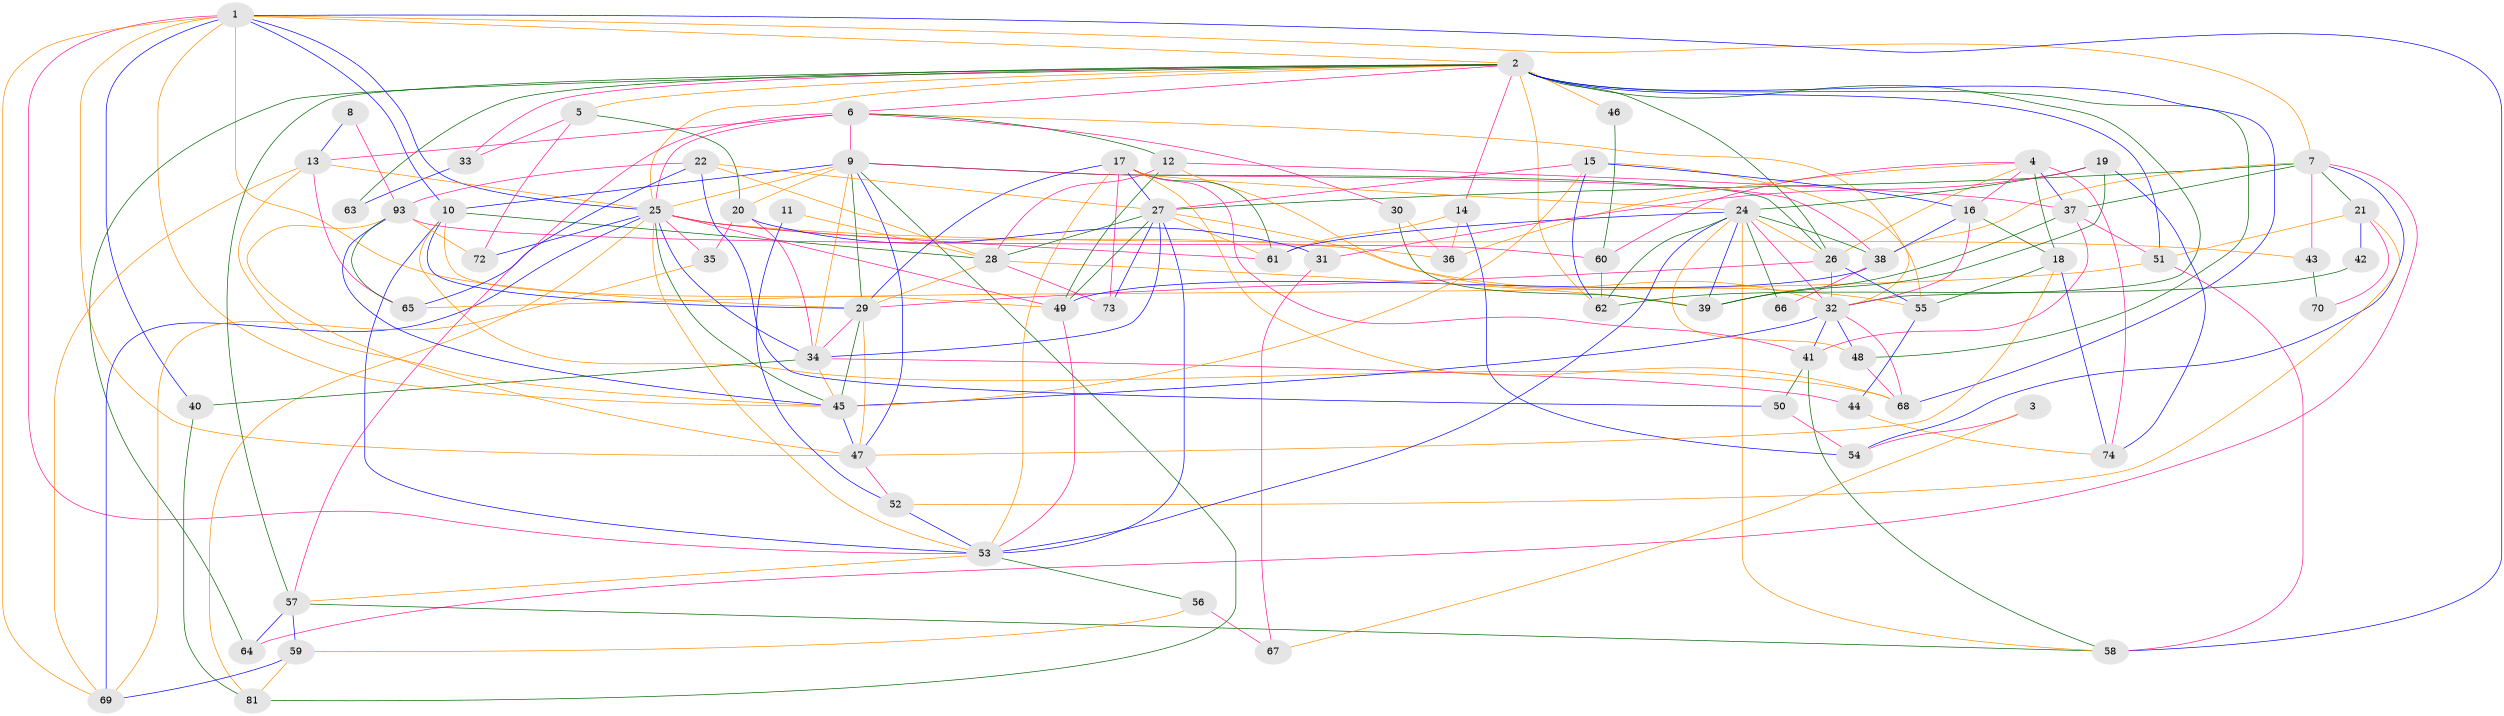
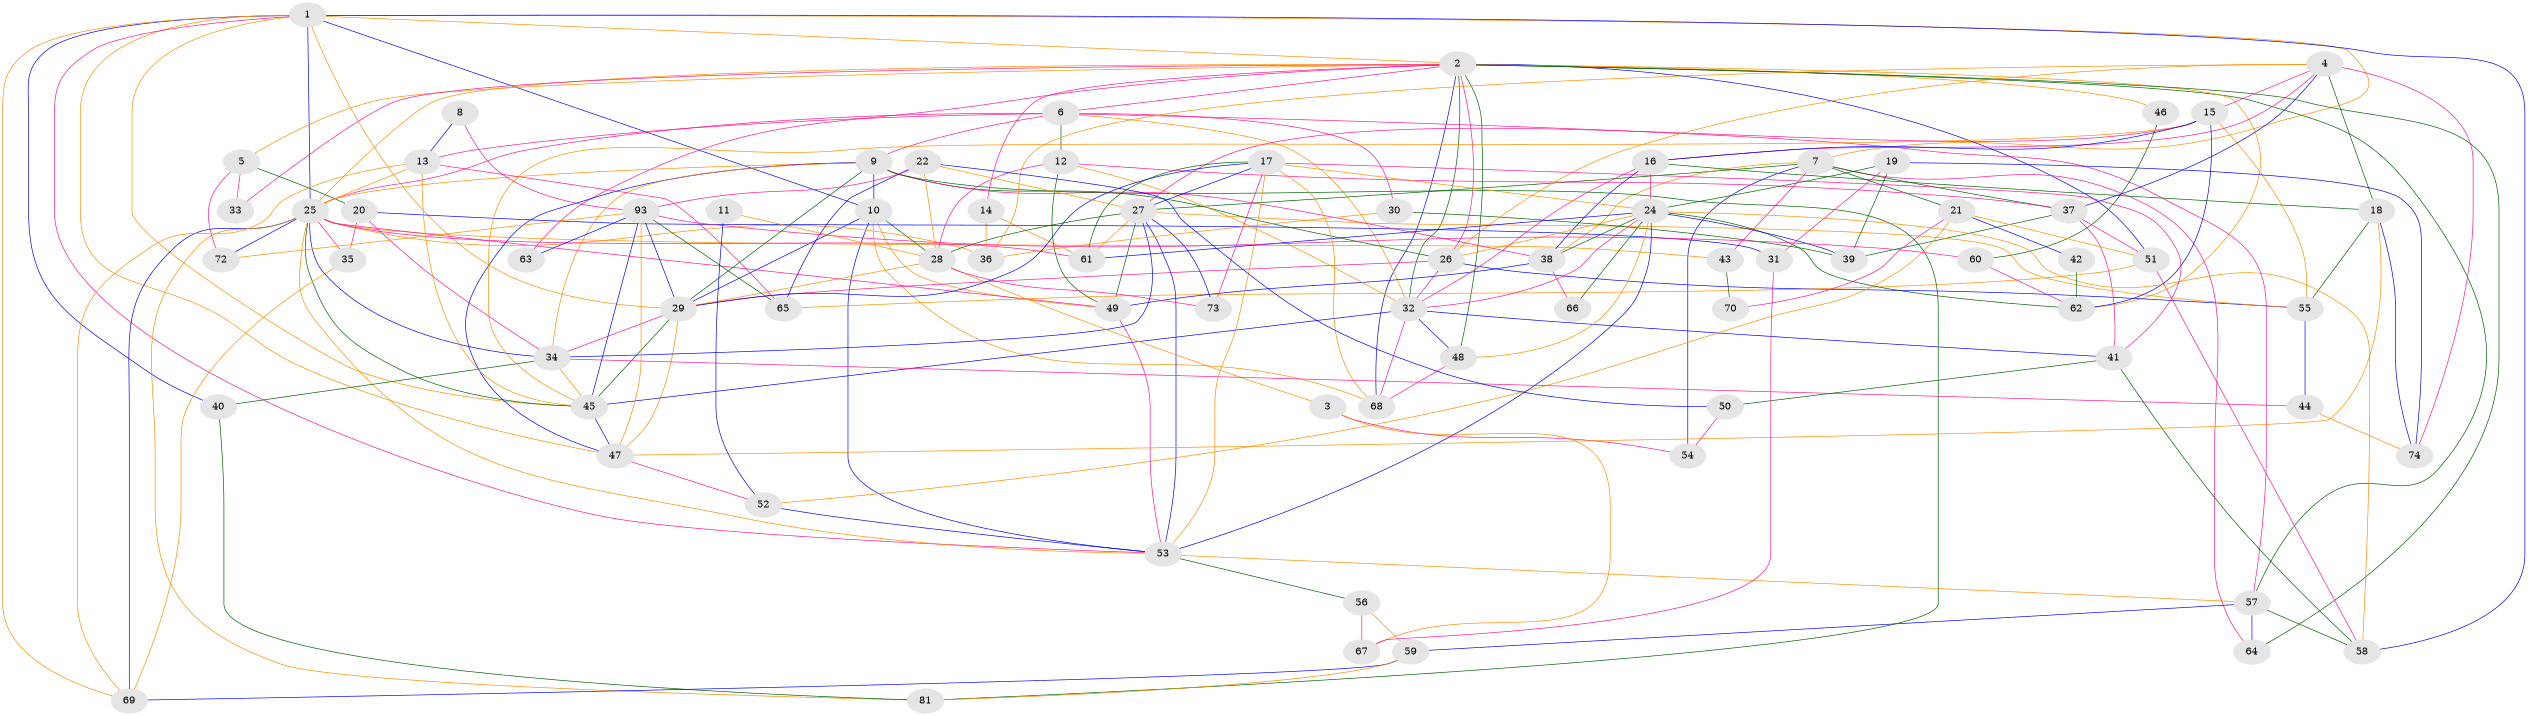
(912, 73) -> (971, 106)
(1697, 128) -> (1473, 164)
(1807, 178) -> (2267, 88)
(407, 185) -> (594, 231)
(794, 186) -> none
none -> (1650, 193)
none -> (658, 254)
(1332, 277) -> (1121, 335)
(1581, 421) -> none
